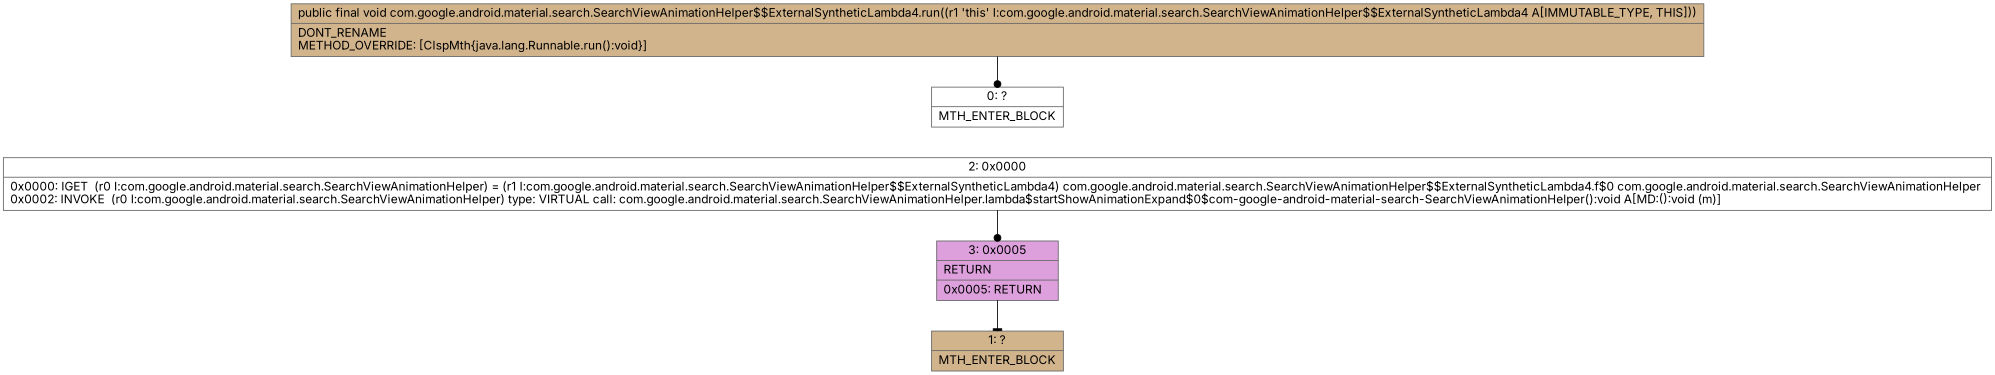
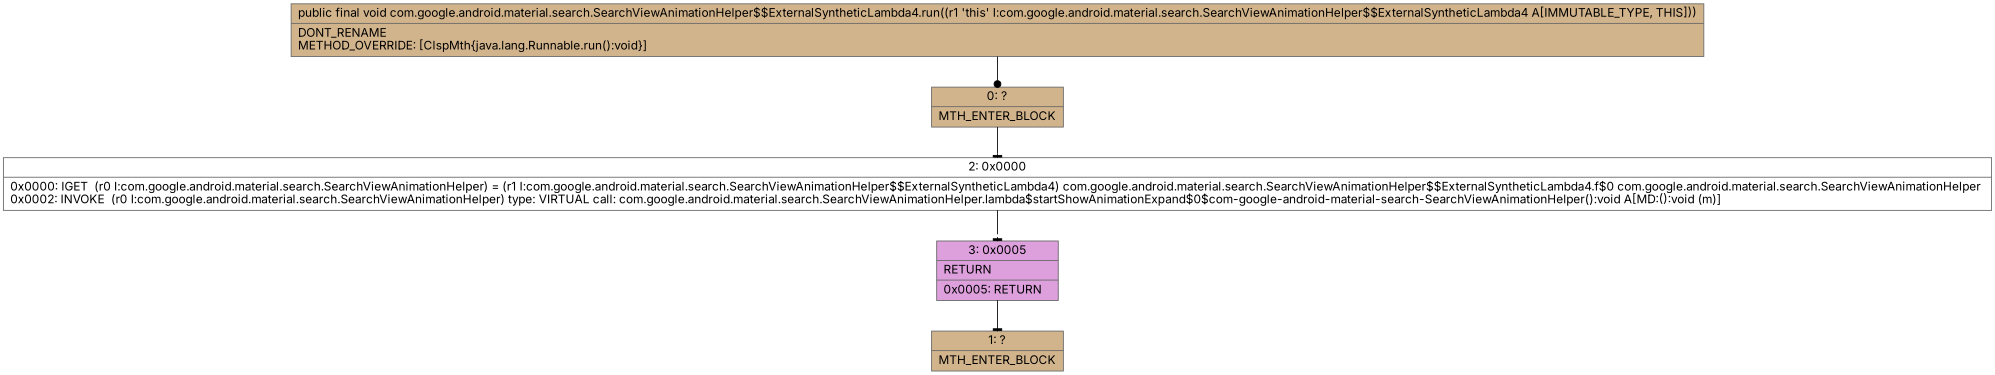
(997, 107) -> (997, 107)
none -> (997, 140)
(997, 222) -> (997, 222)
